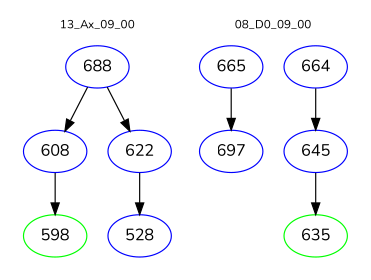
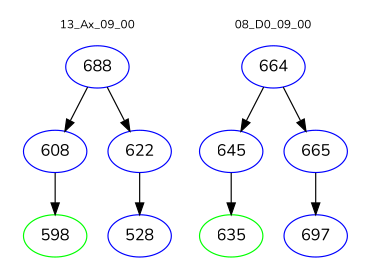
none -> (292, 104)
